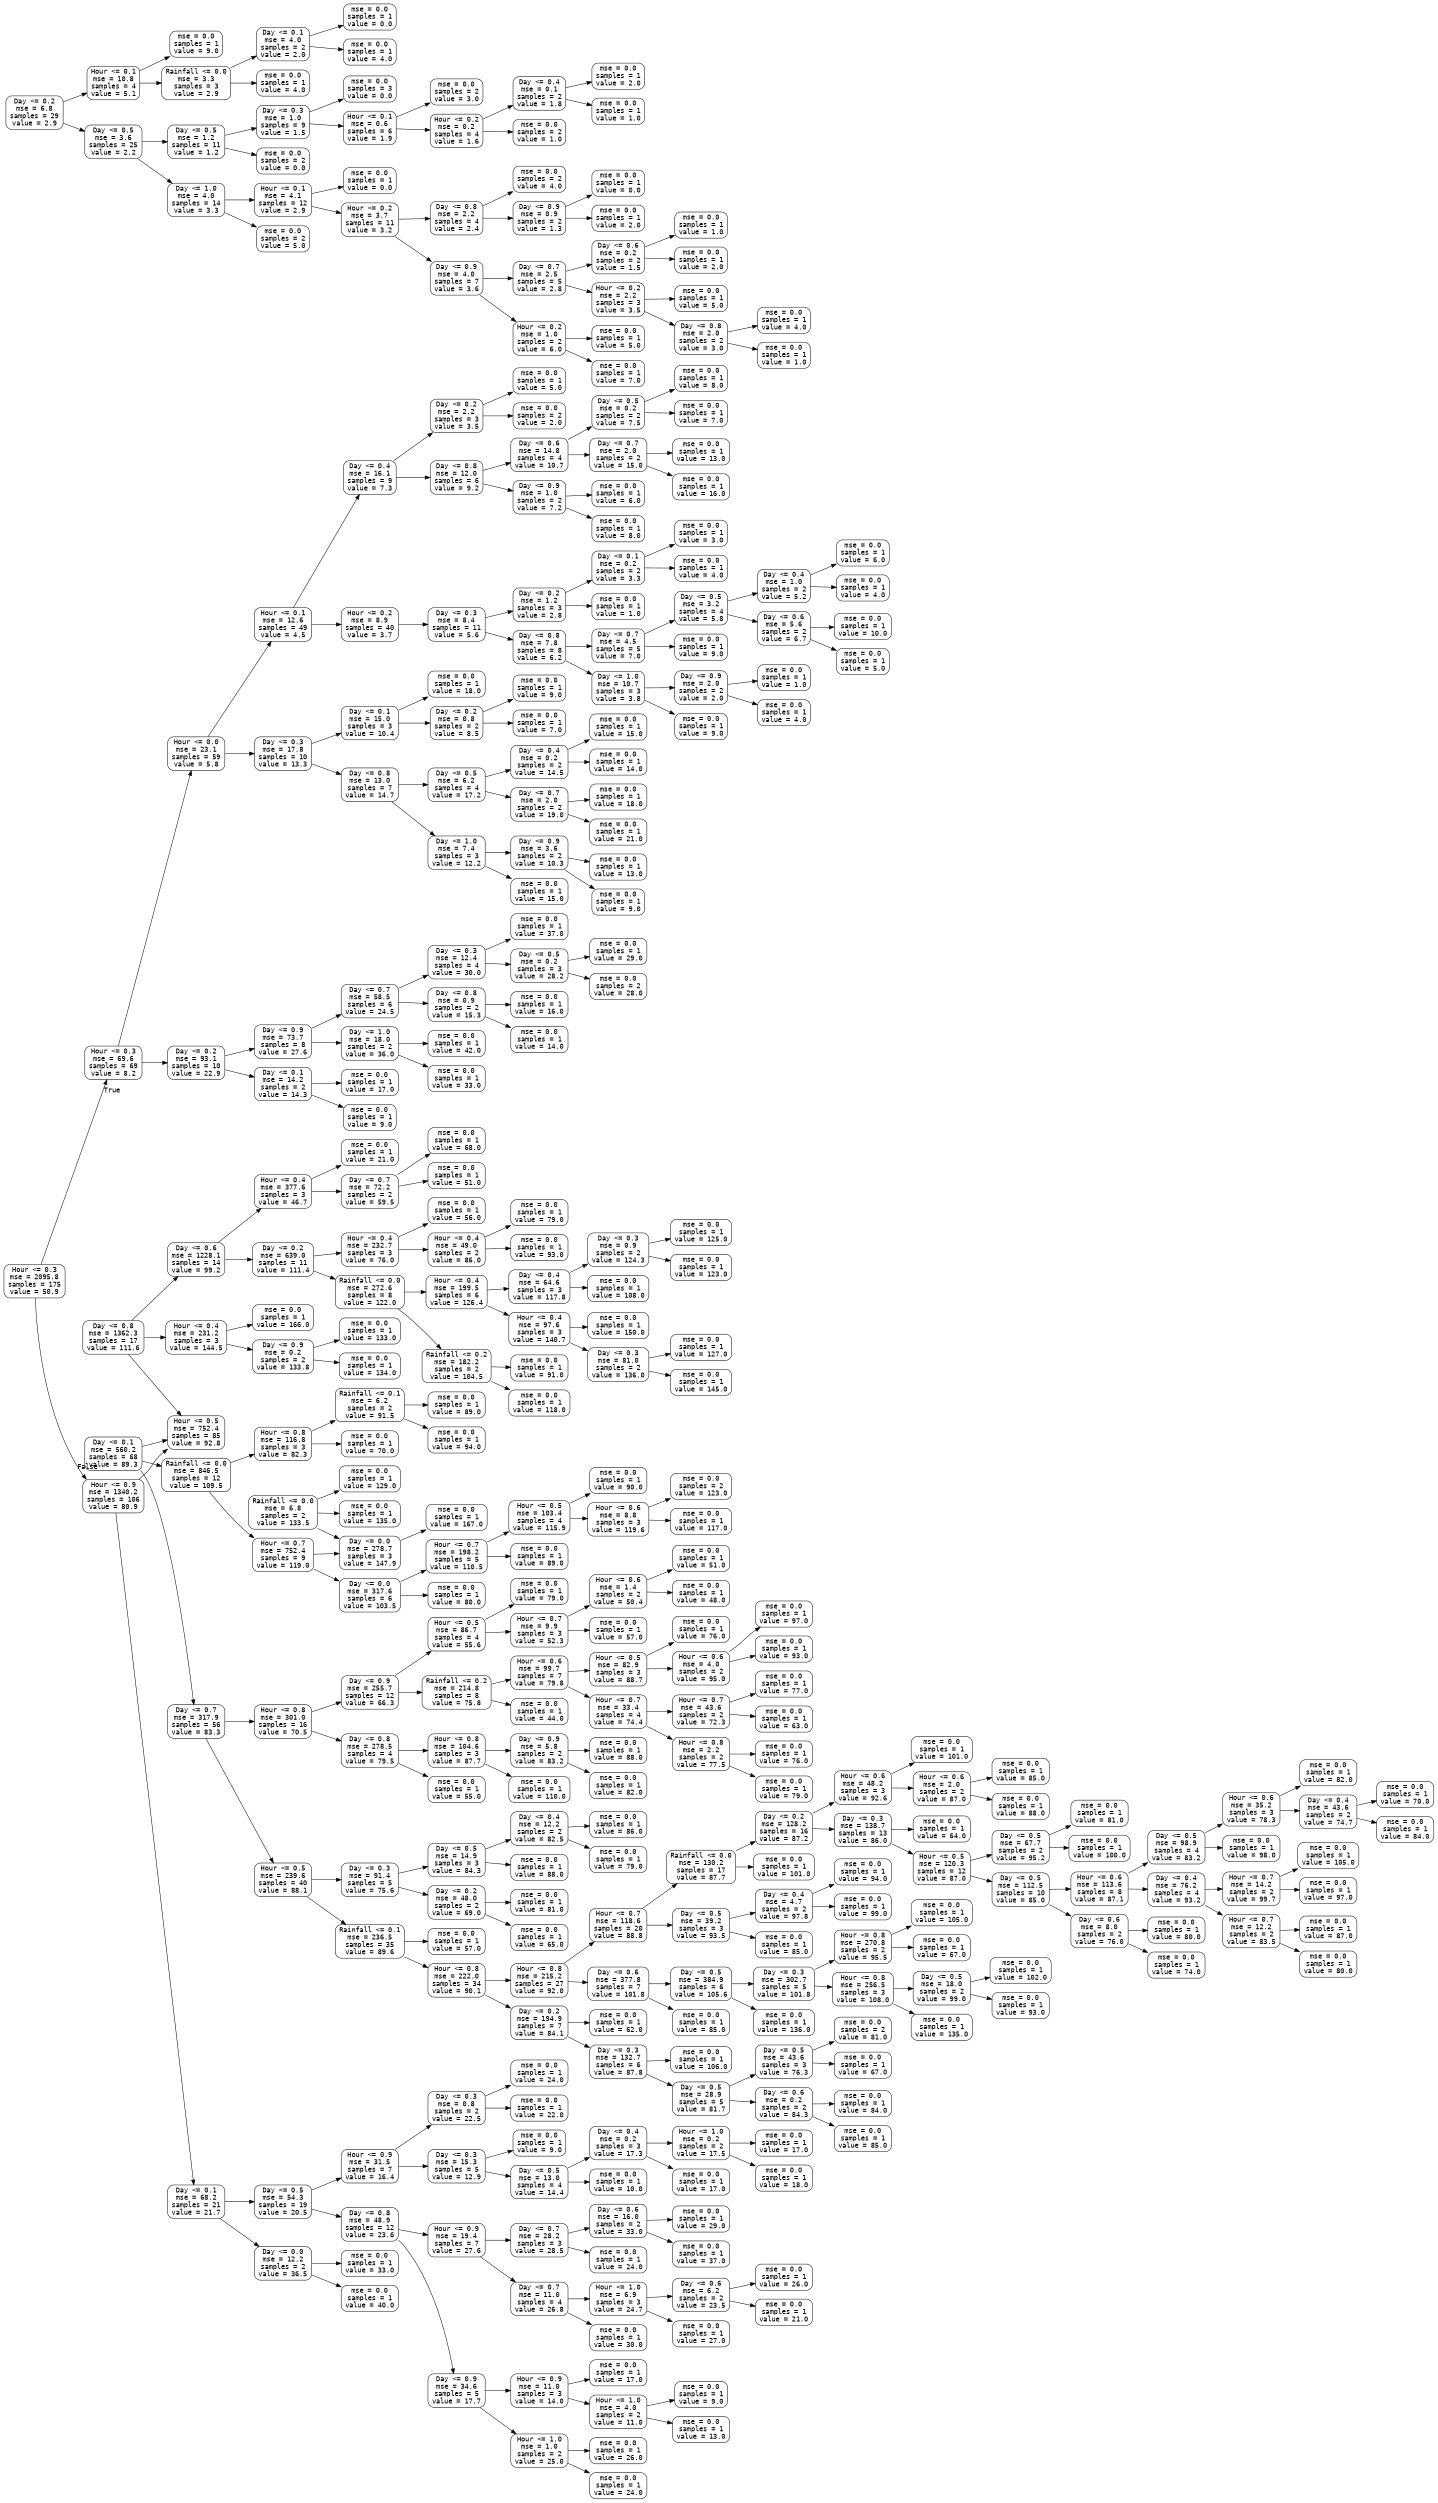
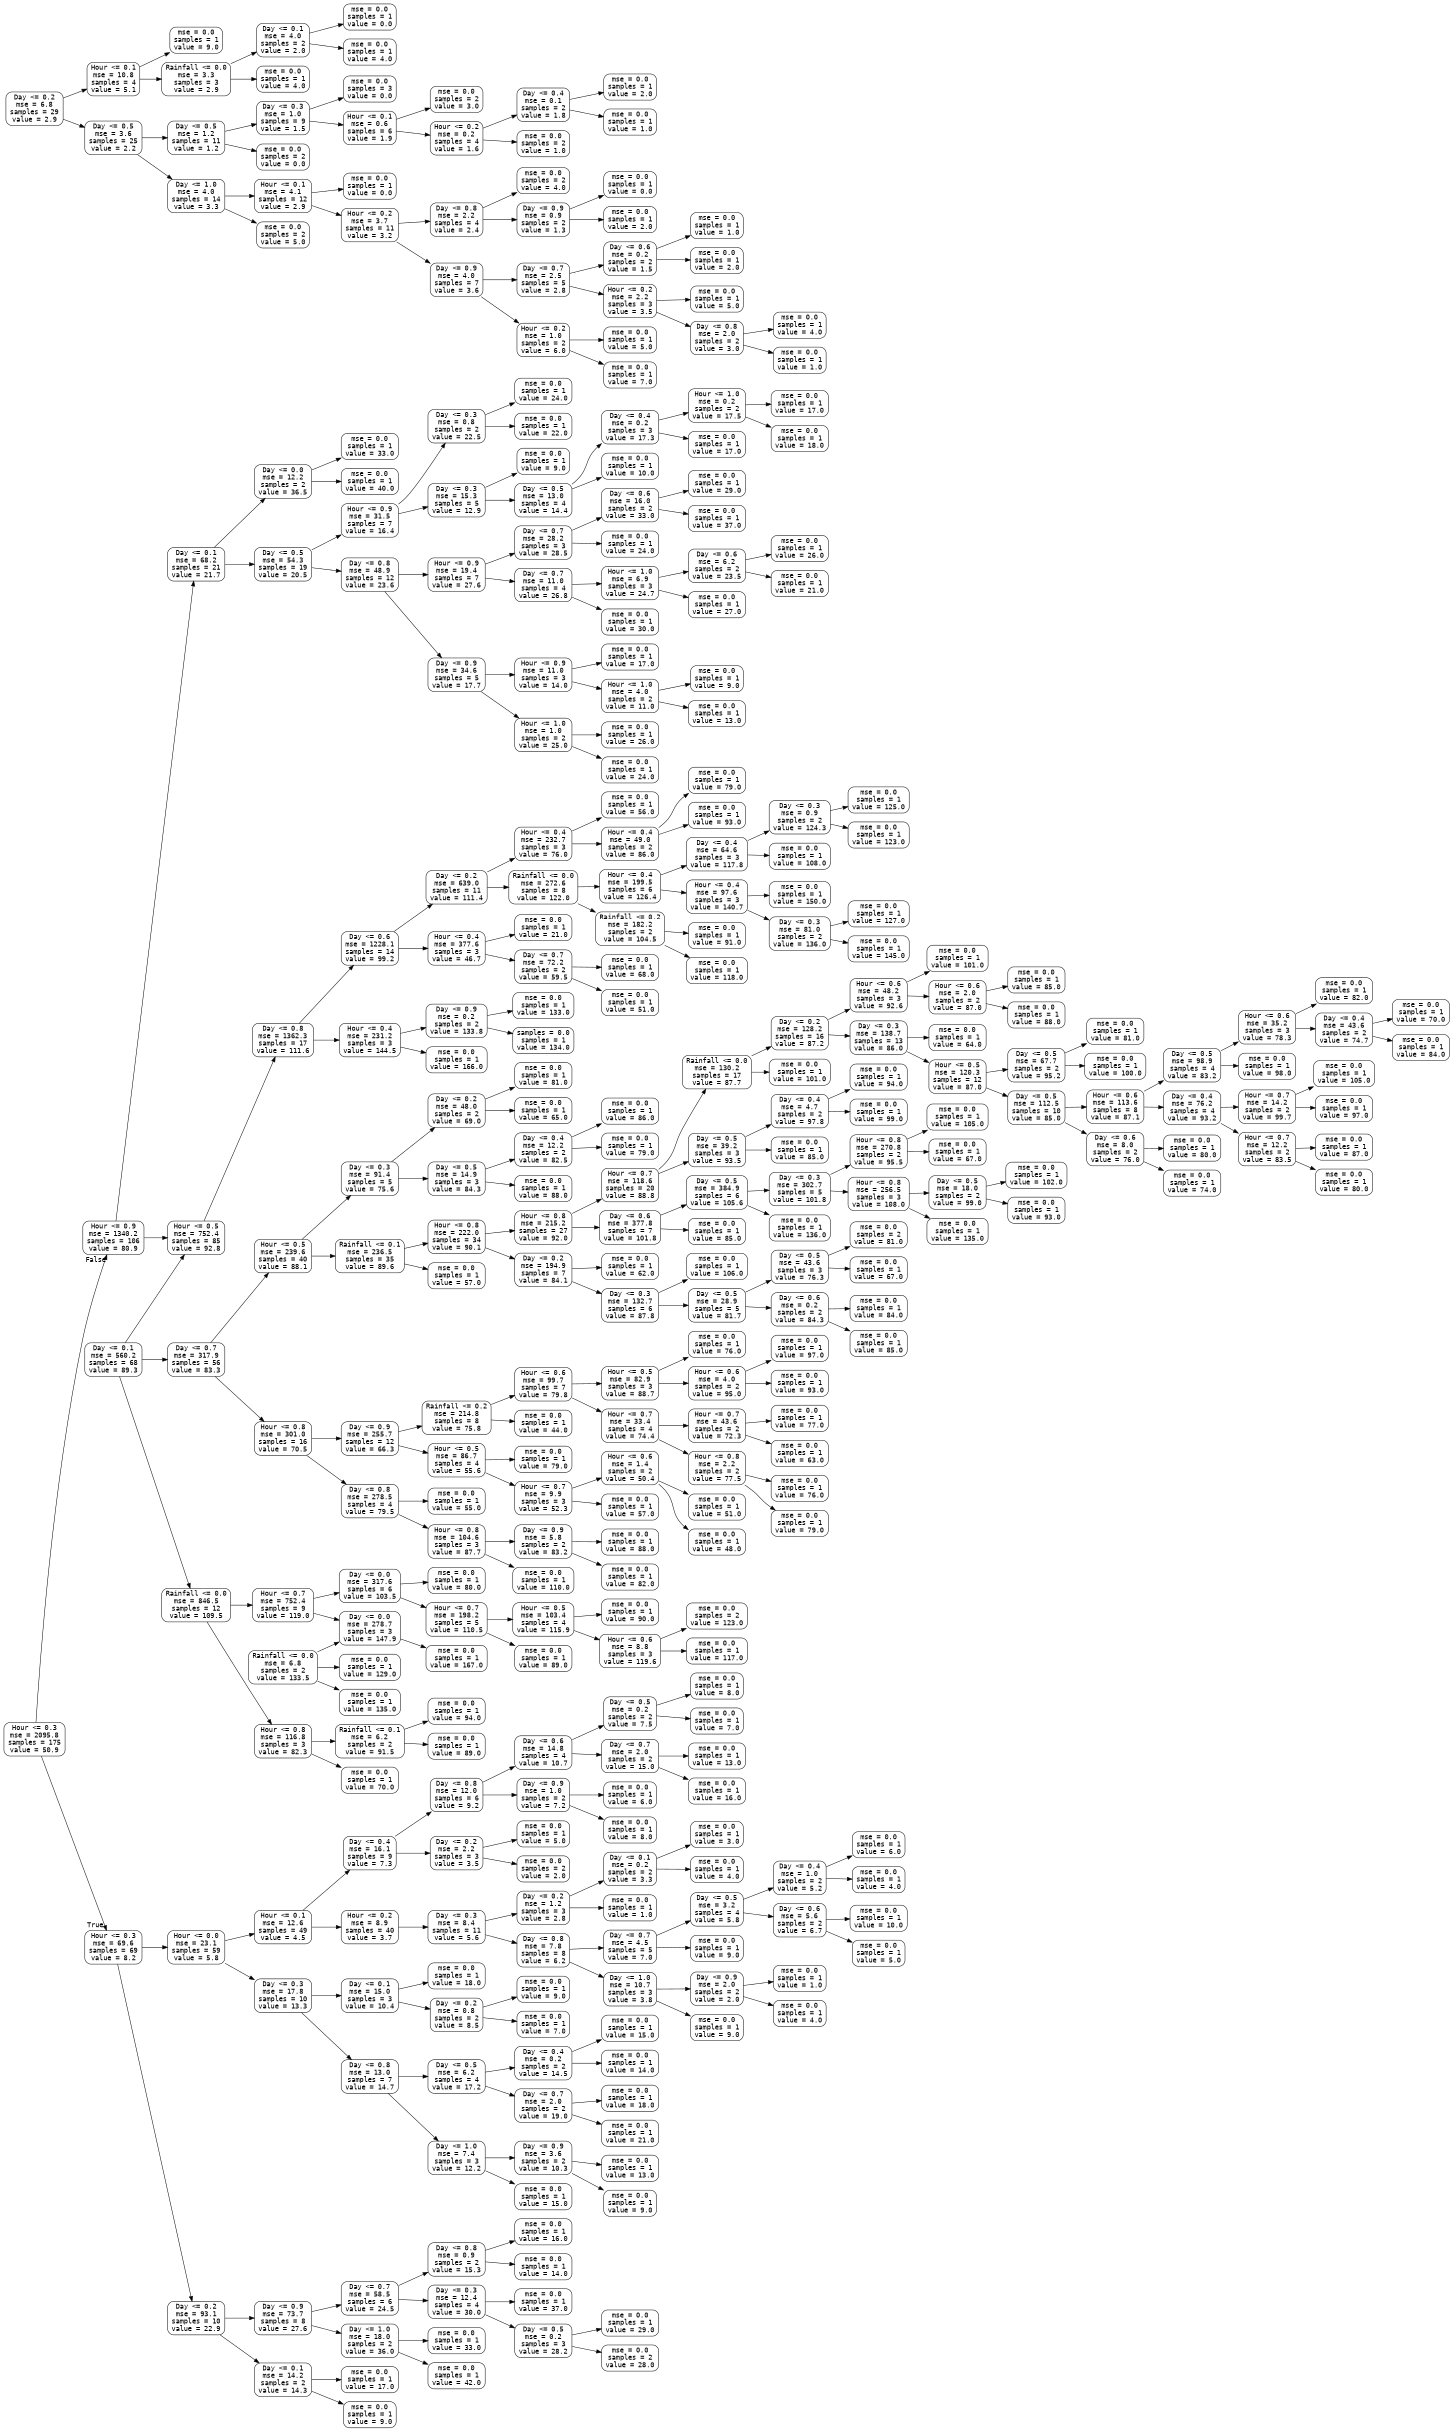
(370, 1366) -> (543, 1041)
(153, 1383) -> (239, 1141)
